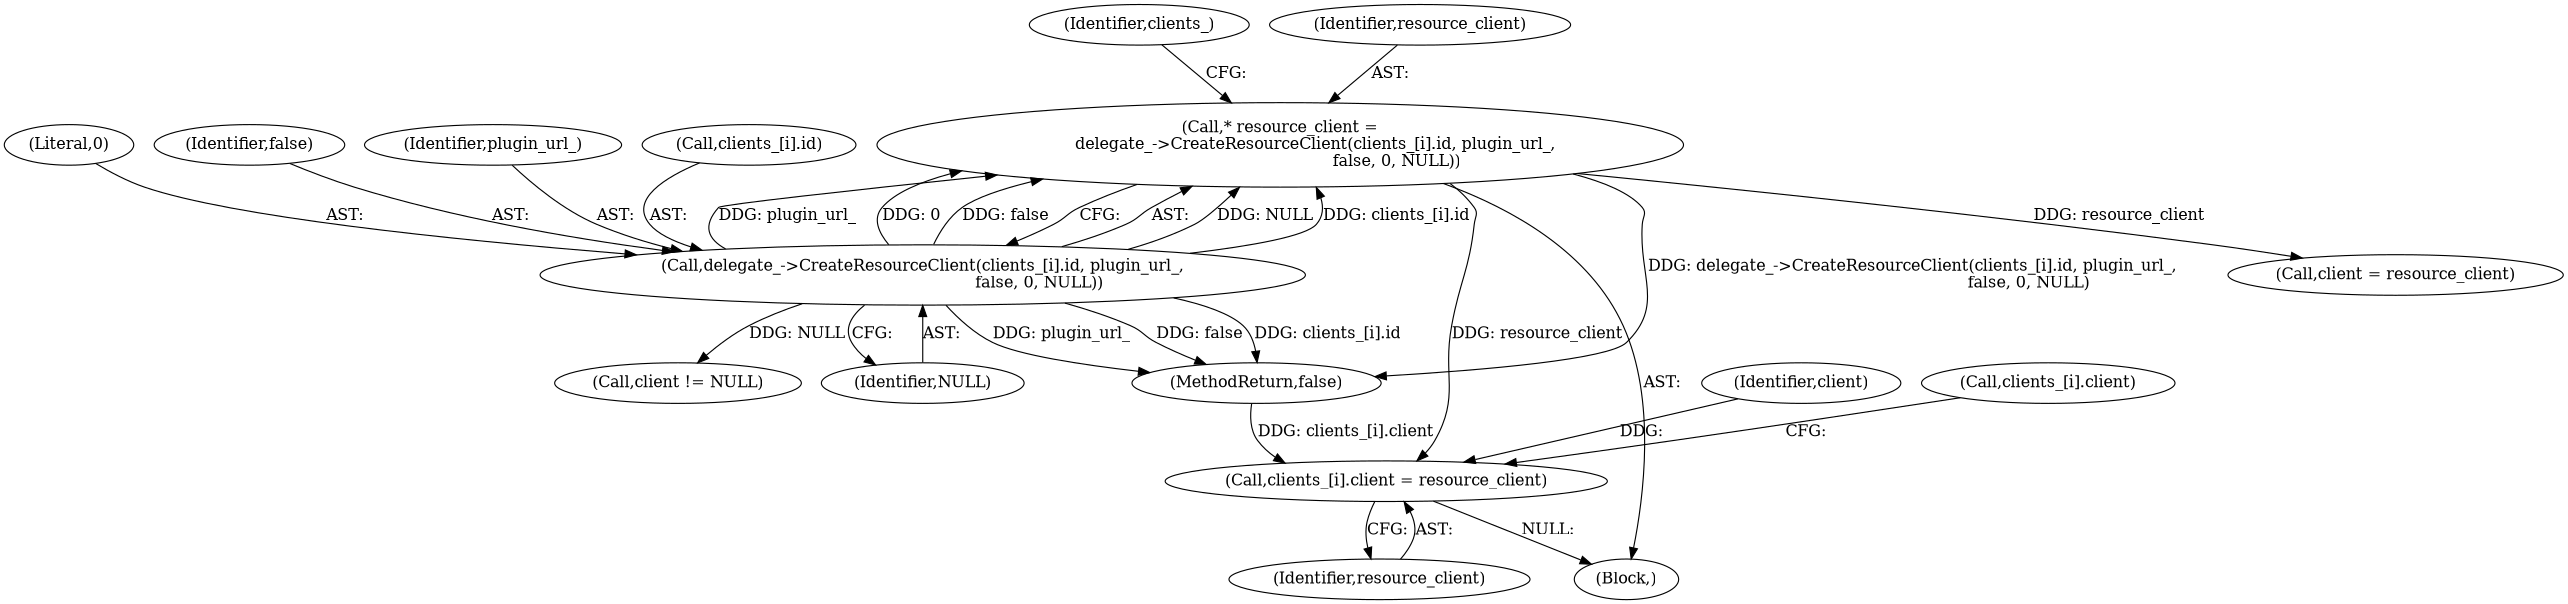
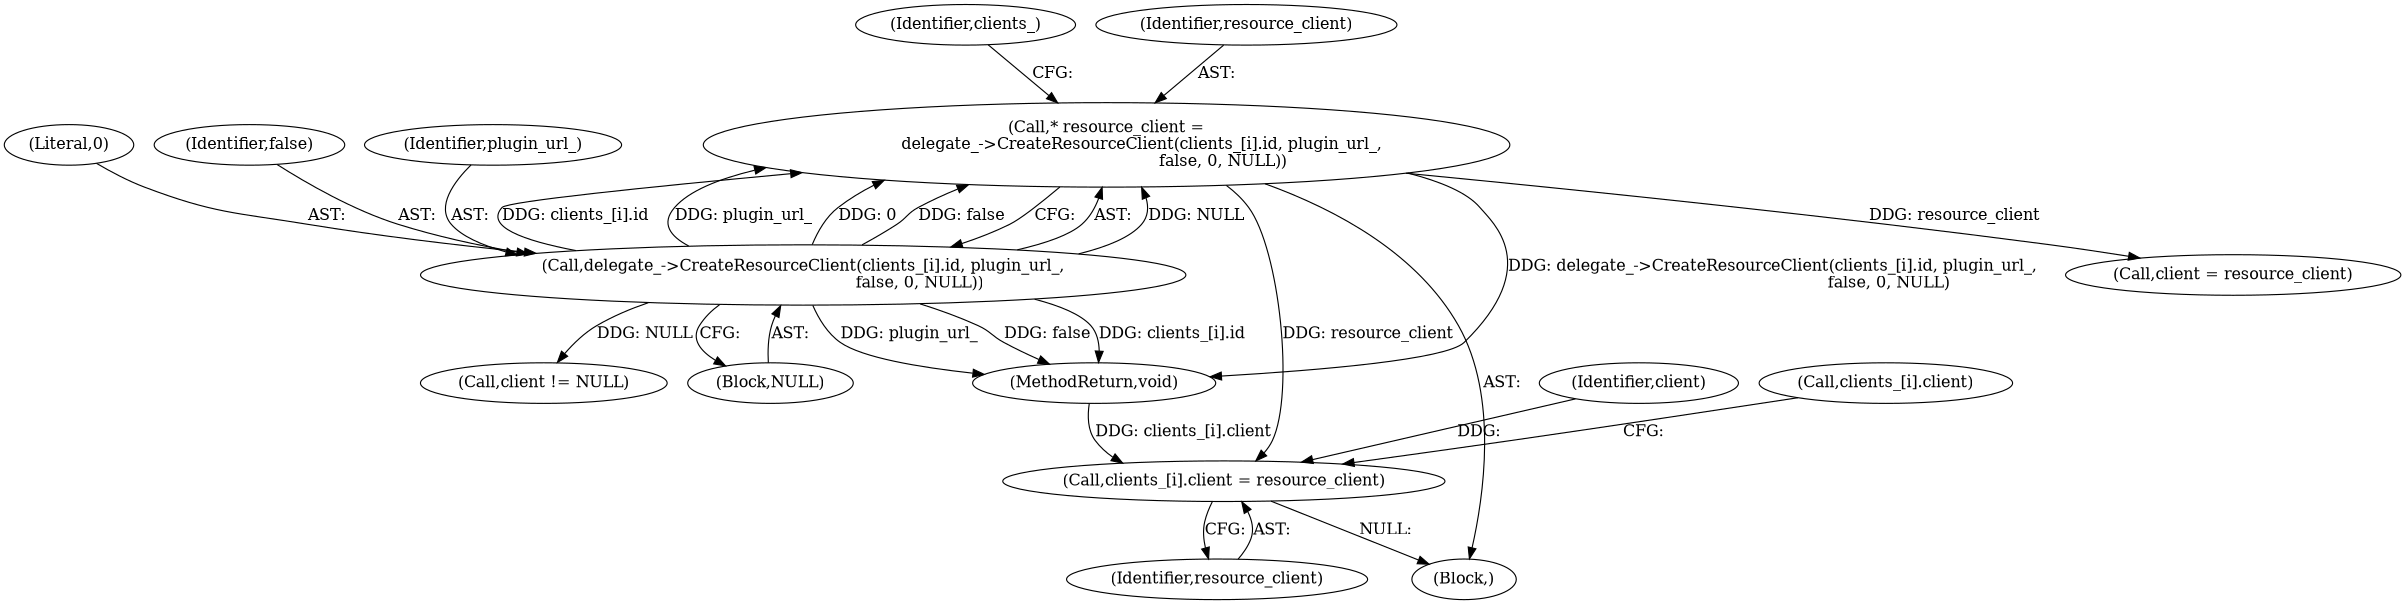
(749, 145) -> none
(923, 383) -> (770, 383)
(1257, 383) -> (1094, 383)
